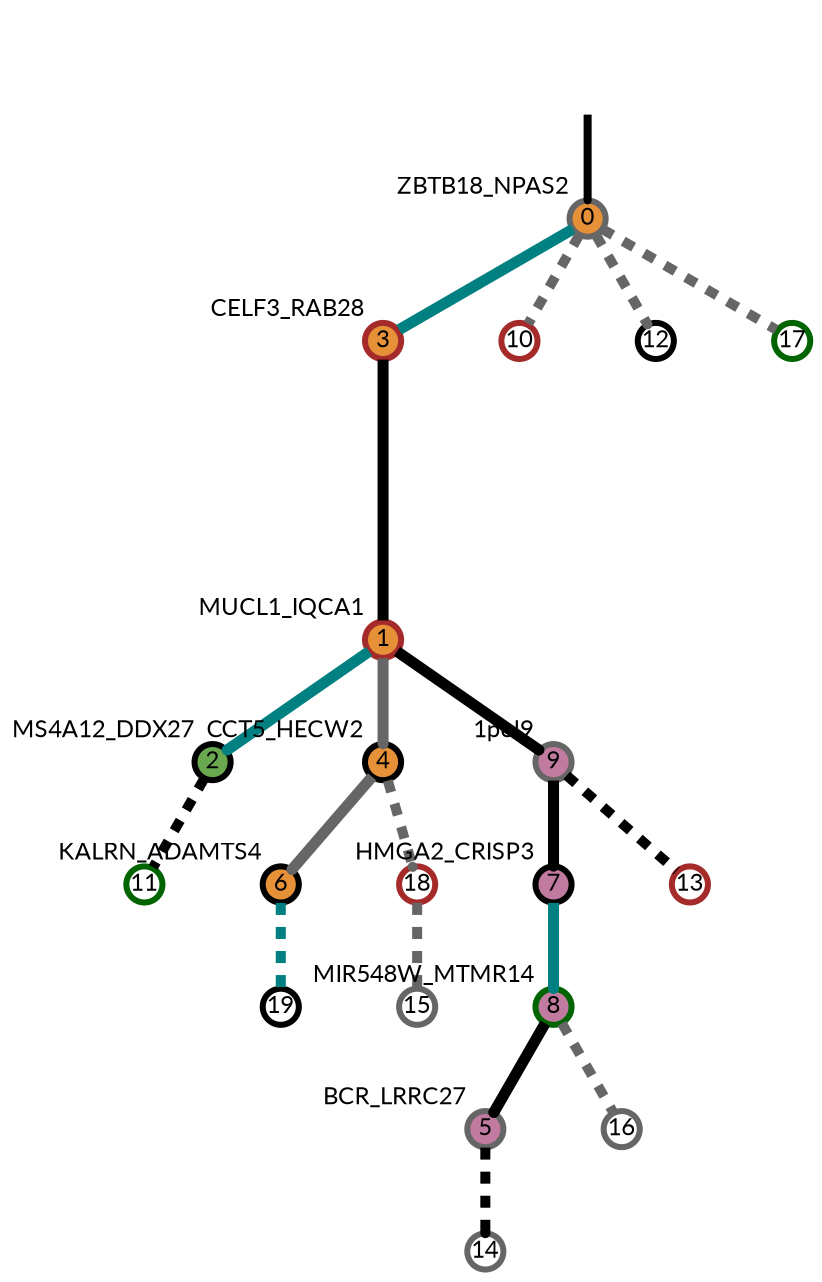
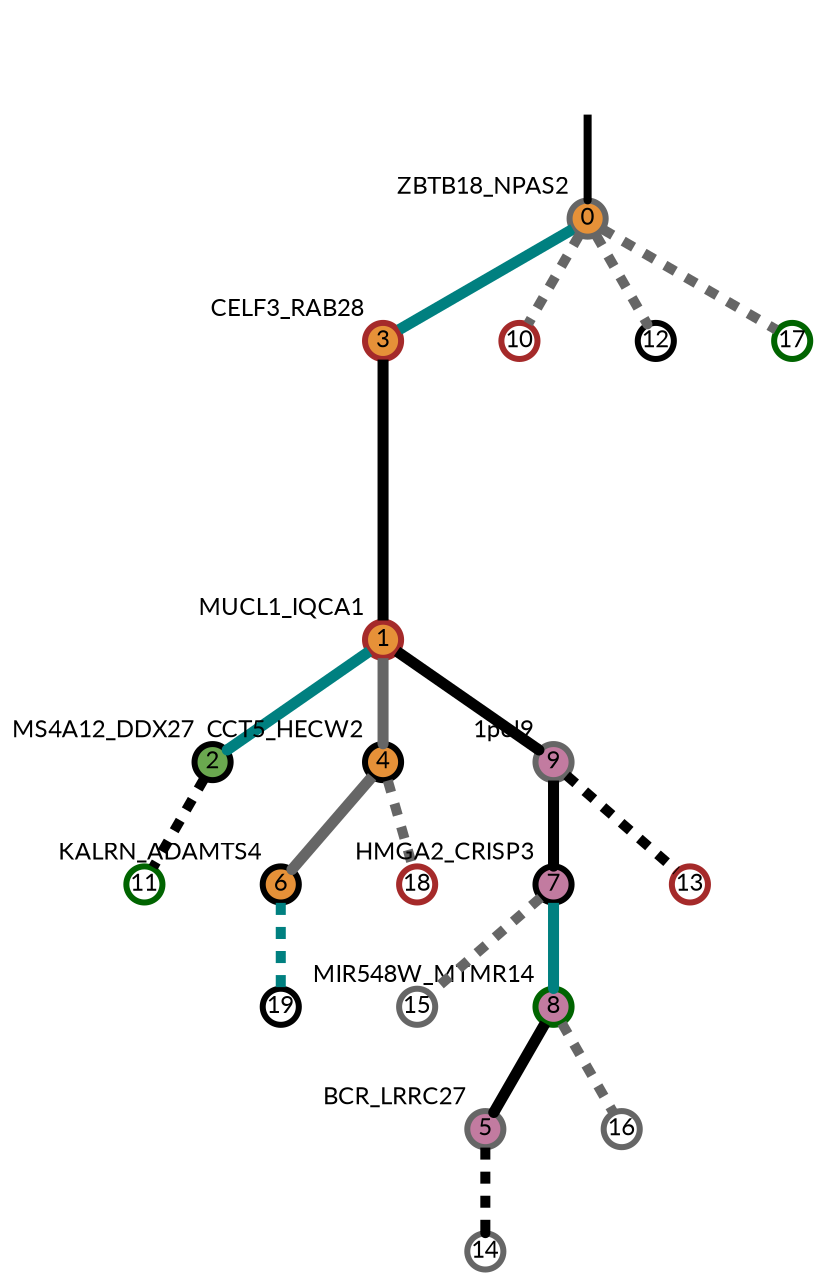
(400, 823) -> (400, 823)
(417, 945) -> (486, 945)
